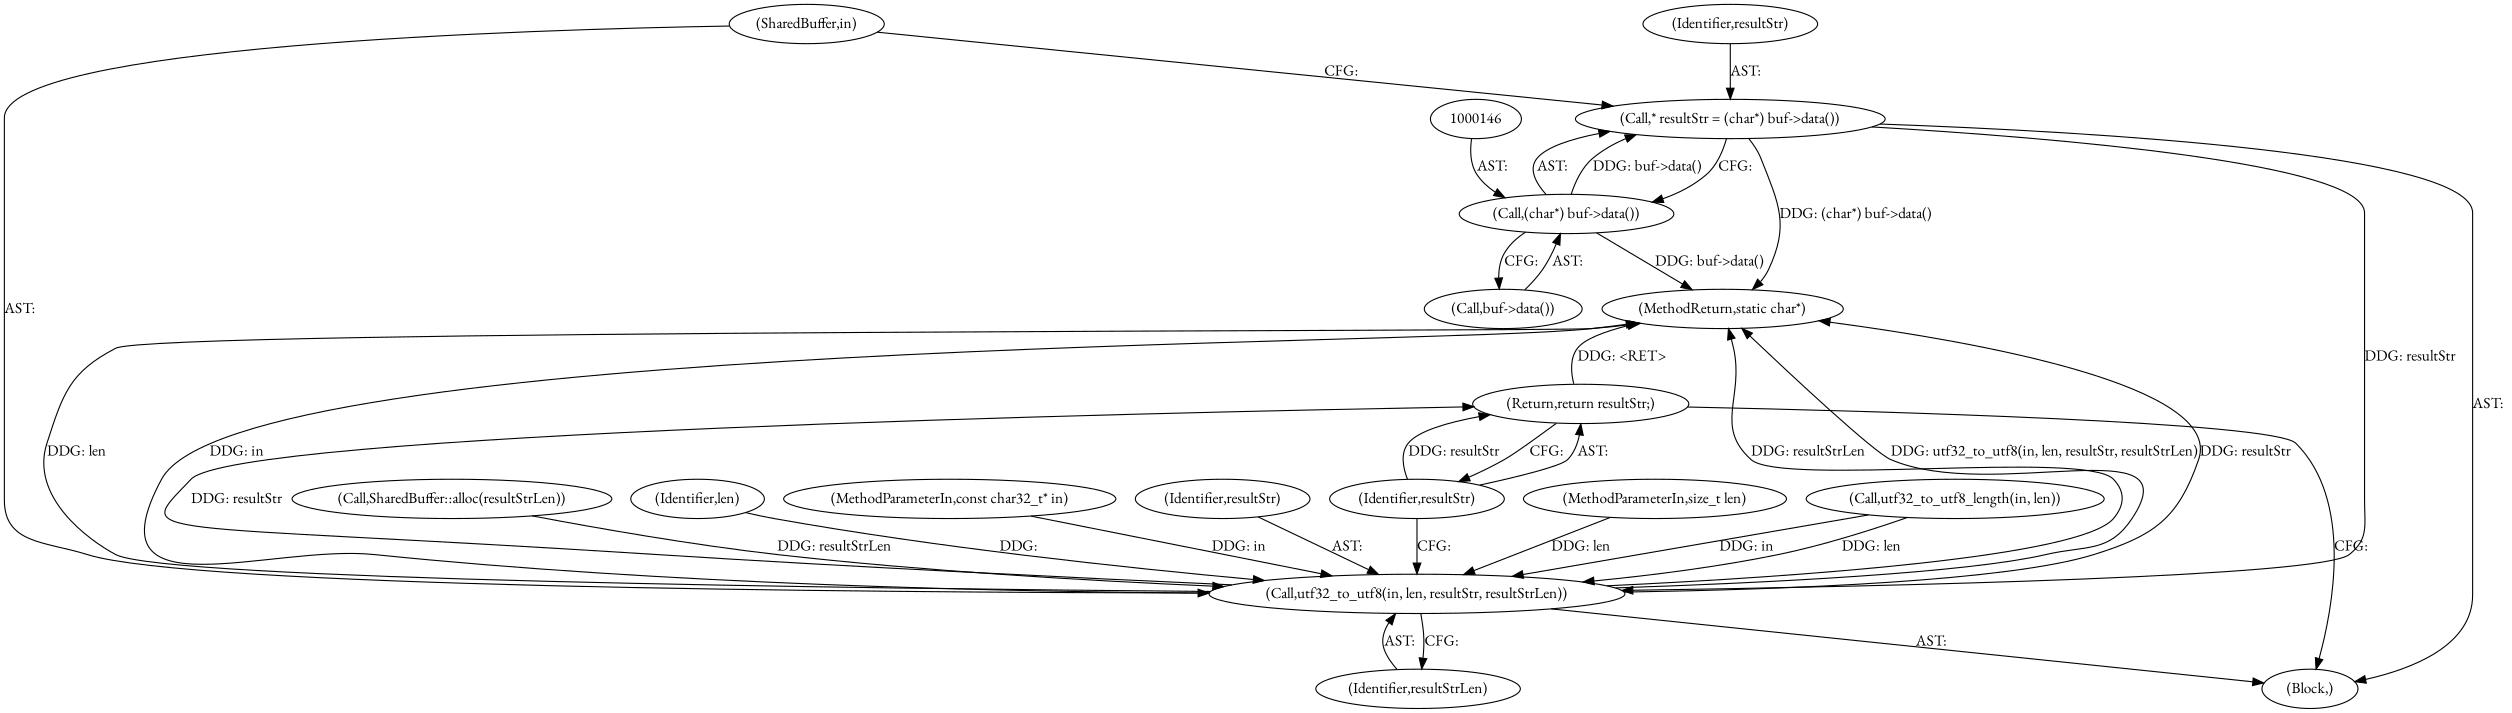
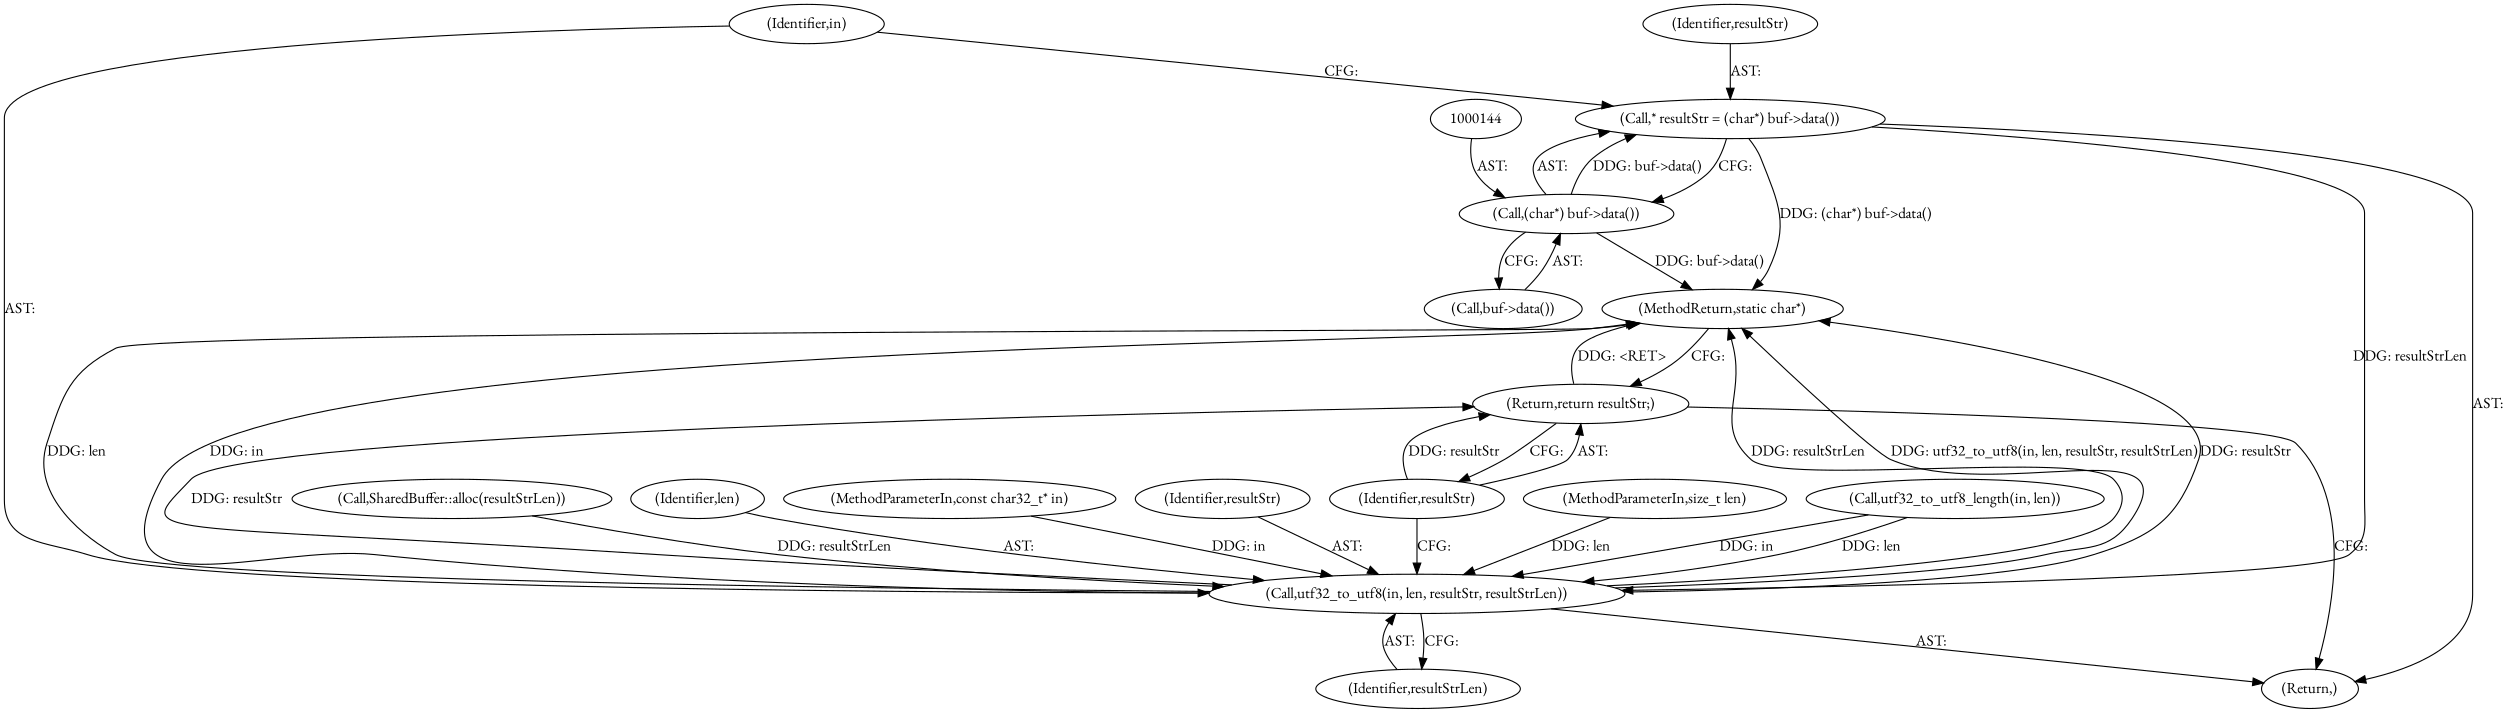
(807, 24) -> (807, 24)
(1476, 119) -> (1476, 119)
(2410, 356) -> (2410, 356)
none -> (1678, 360)
(1021, 546) -> (1021, 546)
(2310, 689) -> (2310, 689)
